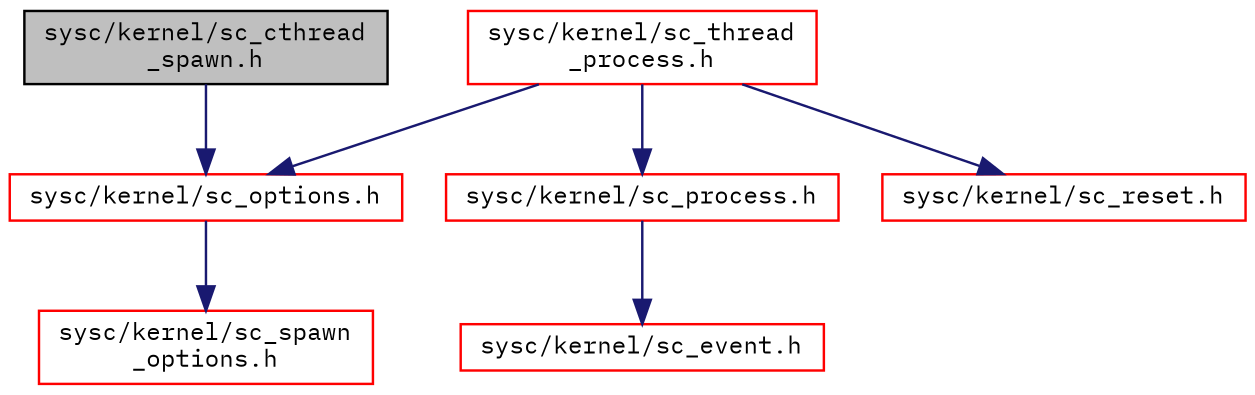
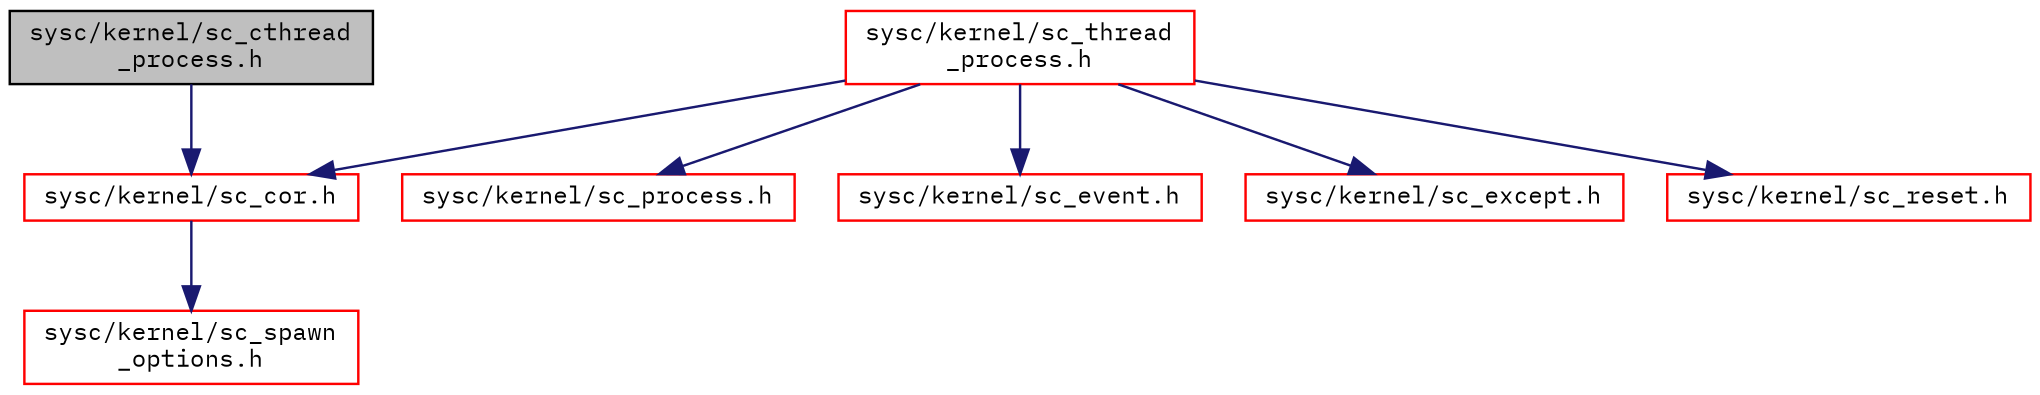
(206, 48) -> (191, 48)
(206, 197) -> (191, 197)
none -> (1434, 197)
(642, 260) -> (1020, 117)
